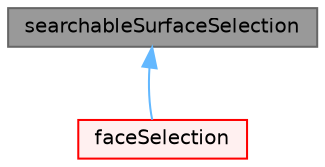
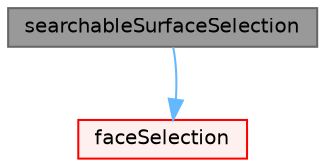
(149, 94) -> (176, 73)
